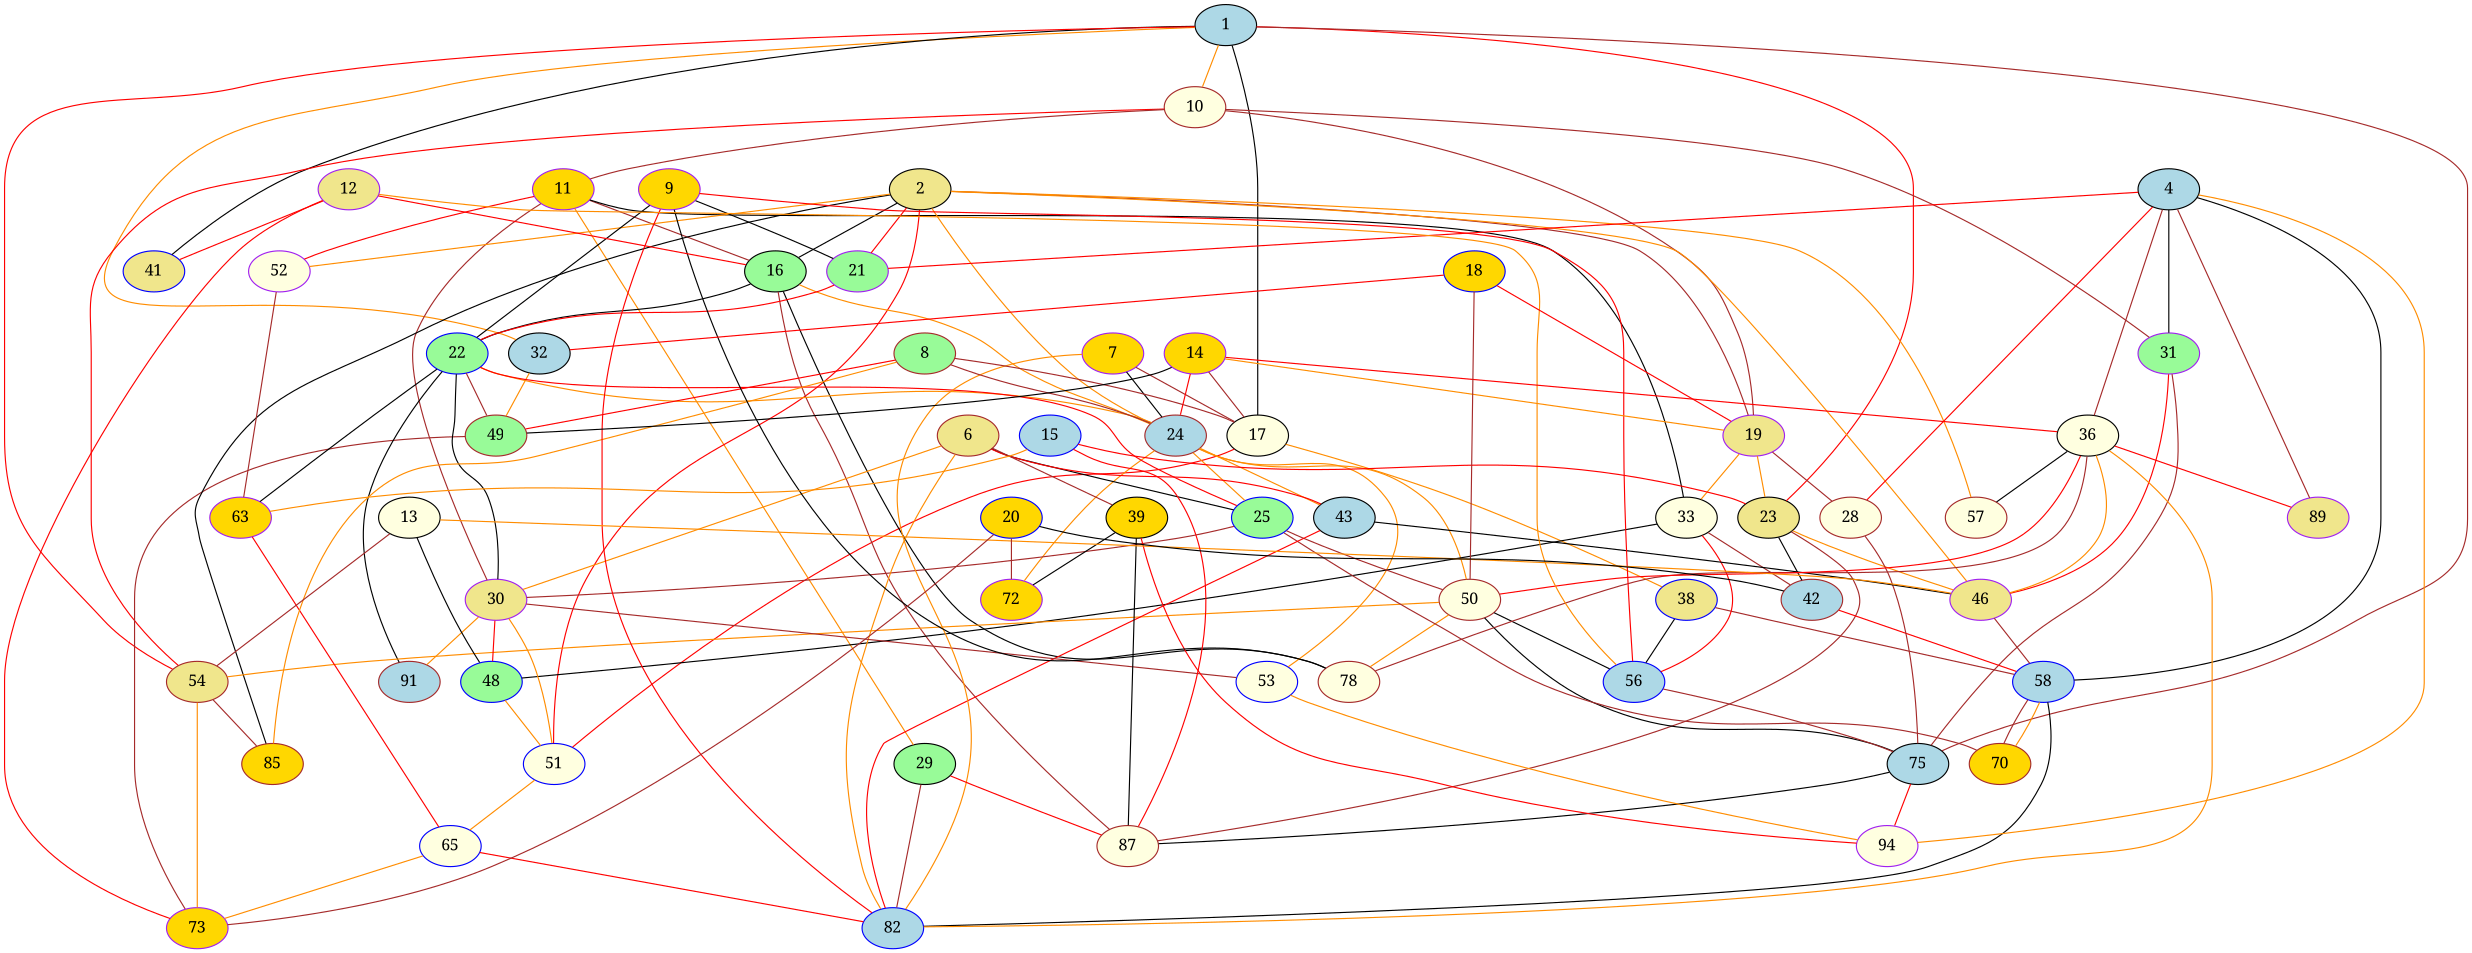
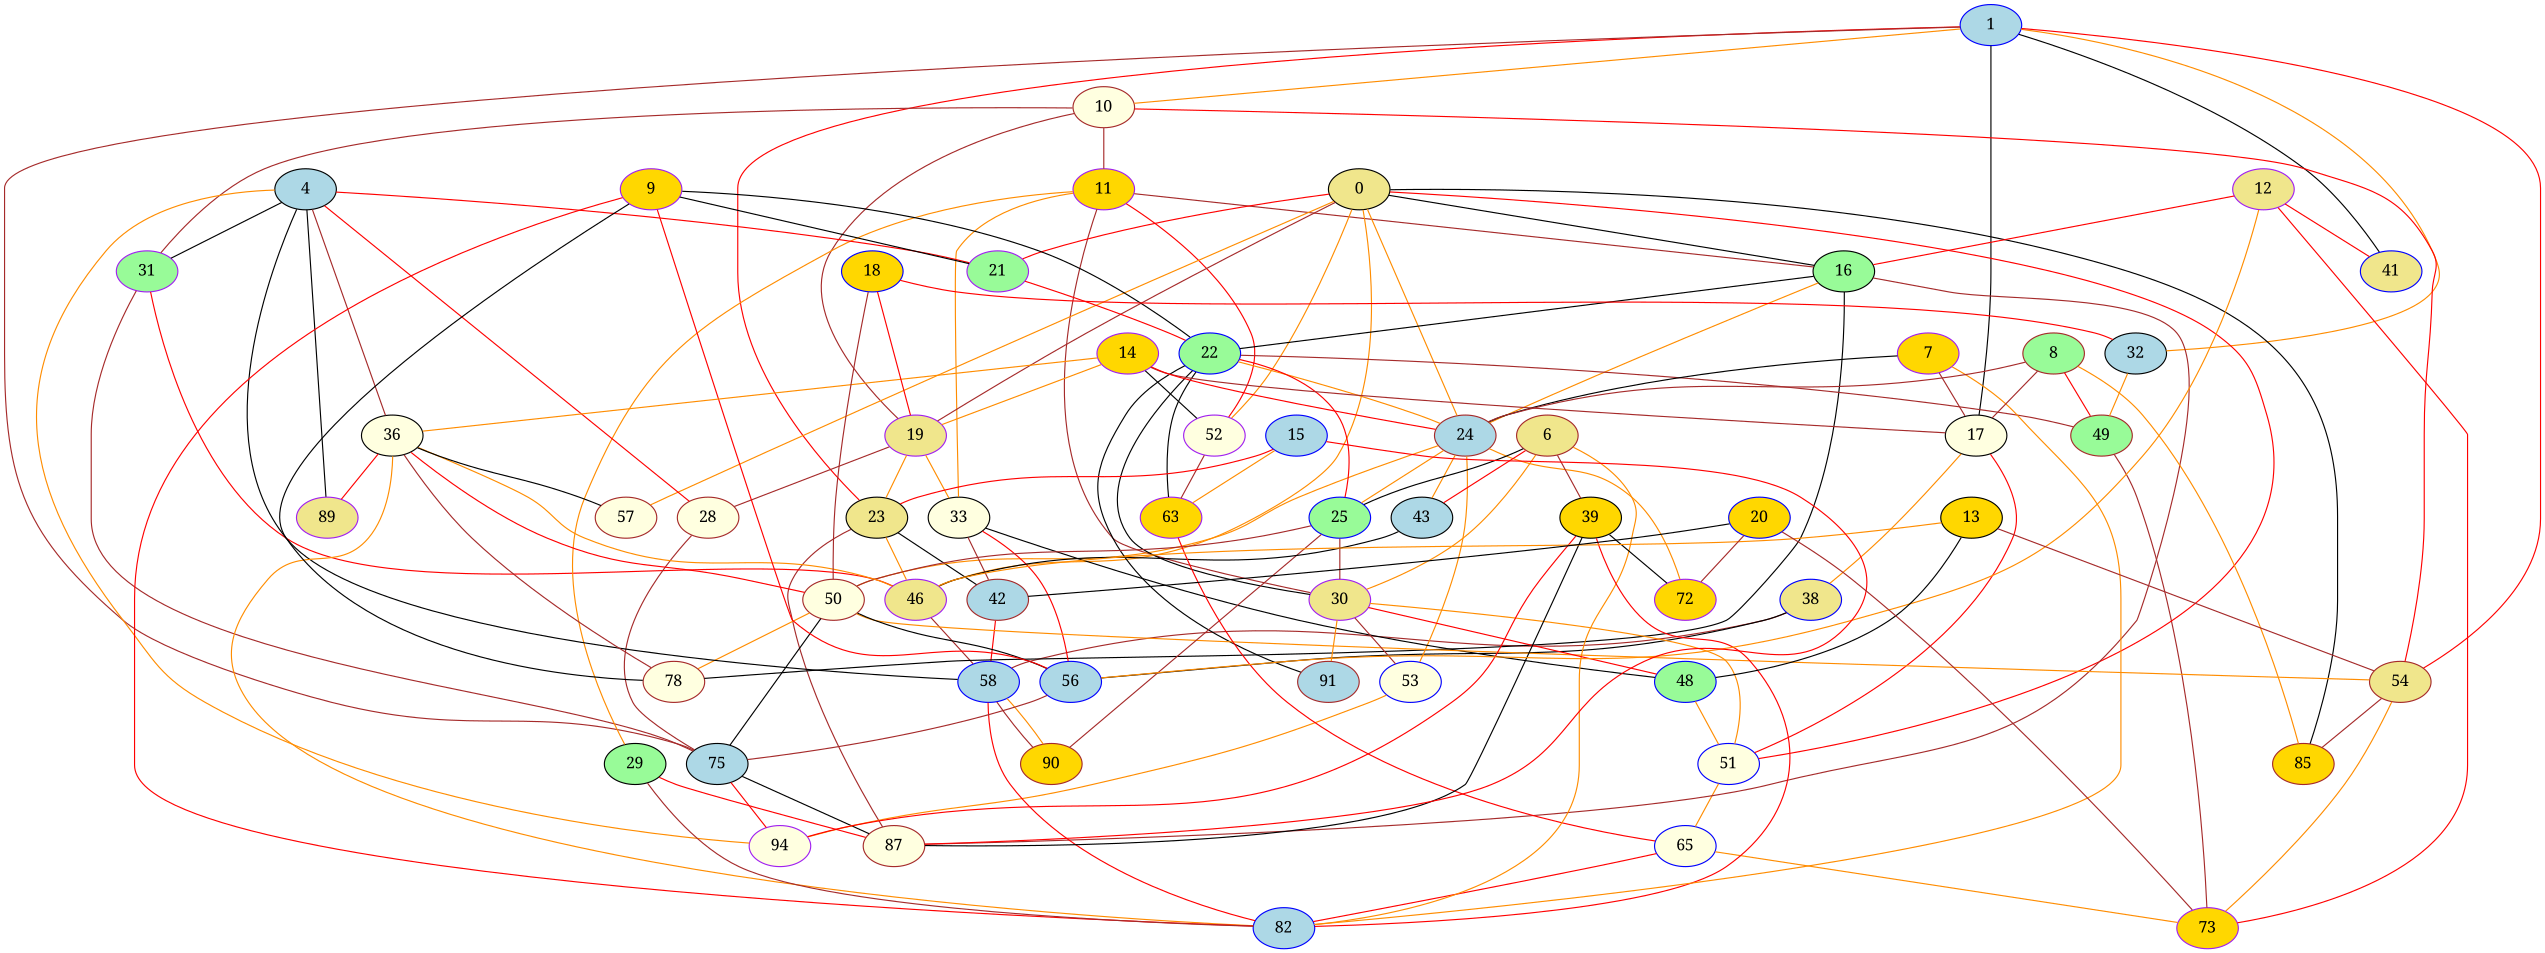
(1226, 25) -> (1991, 25)
(920, 189) -> (1359, 189)
(1215, 217) -> (955, 307)
(2244, 354) -> (316, 353)
(1642, 395) -> (760, 395)
(851, 413) -> (1165, 389)
(409, 518) -> (1972, 518)
(1025, 673) -> (1754, 842)
(2000, 764) -> (1051, 764)
(1541, 903) -> (1092, 855)
